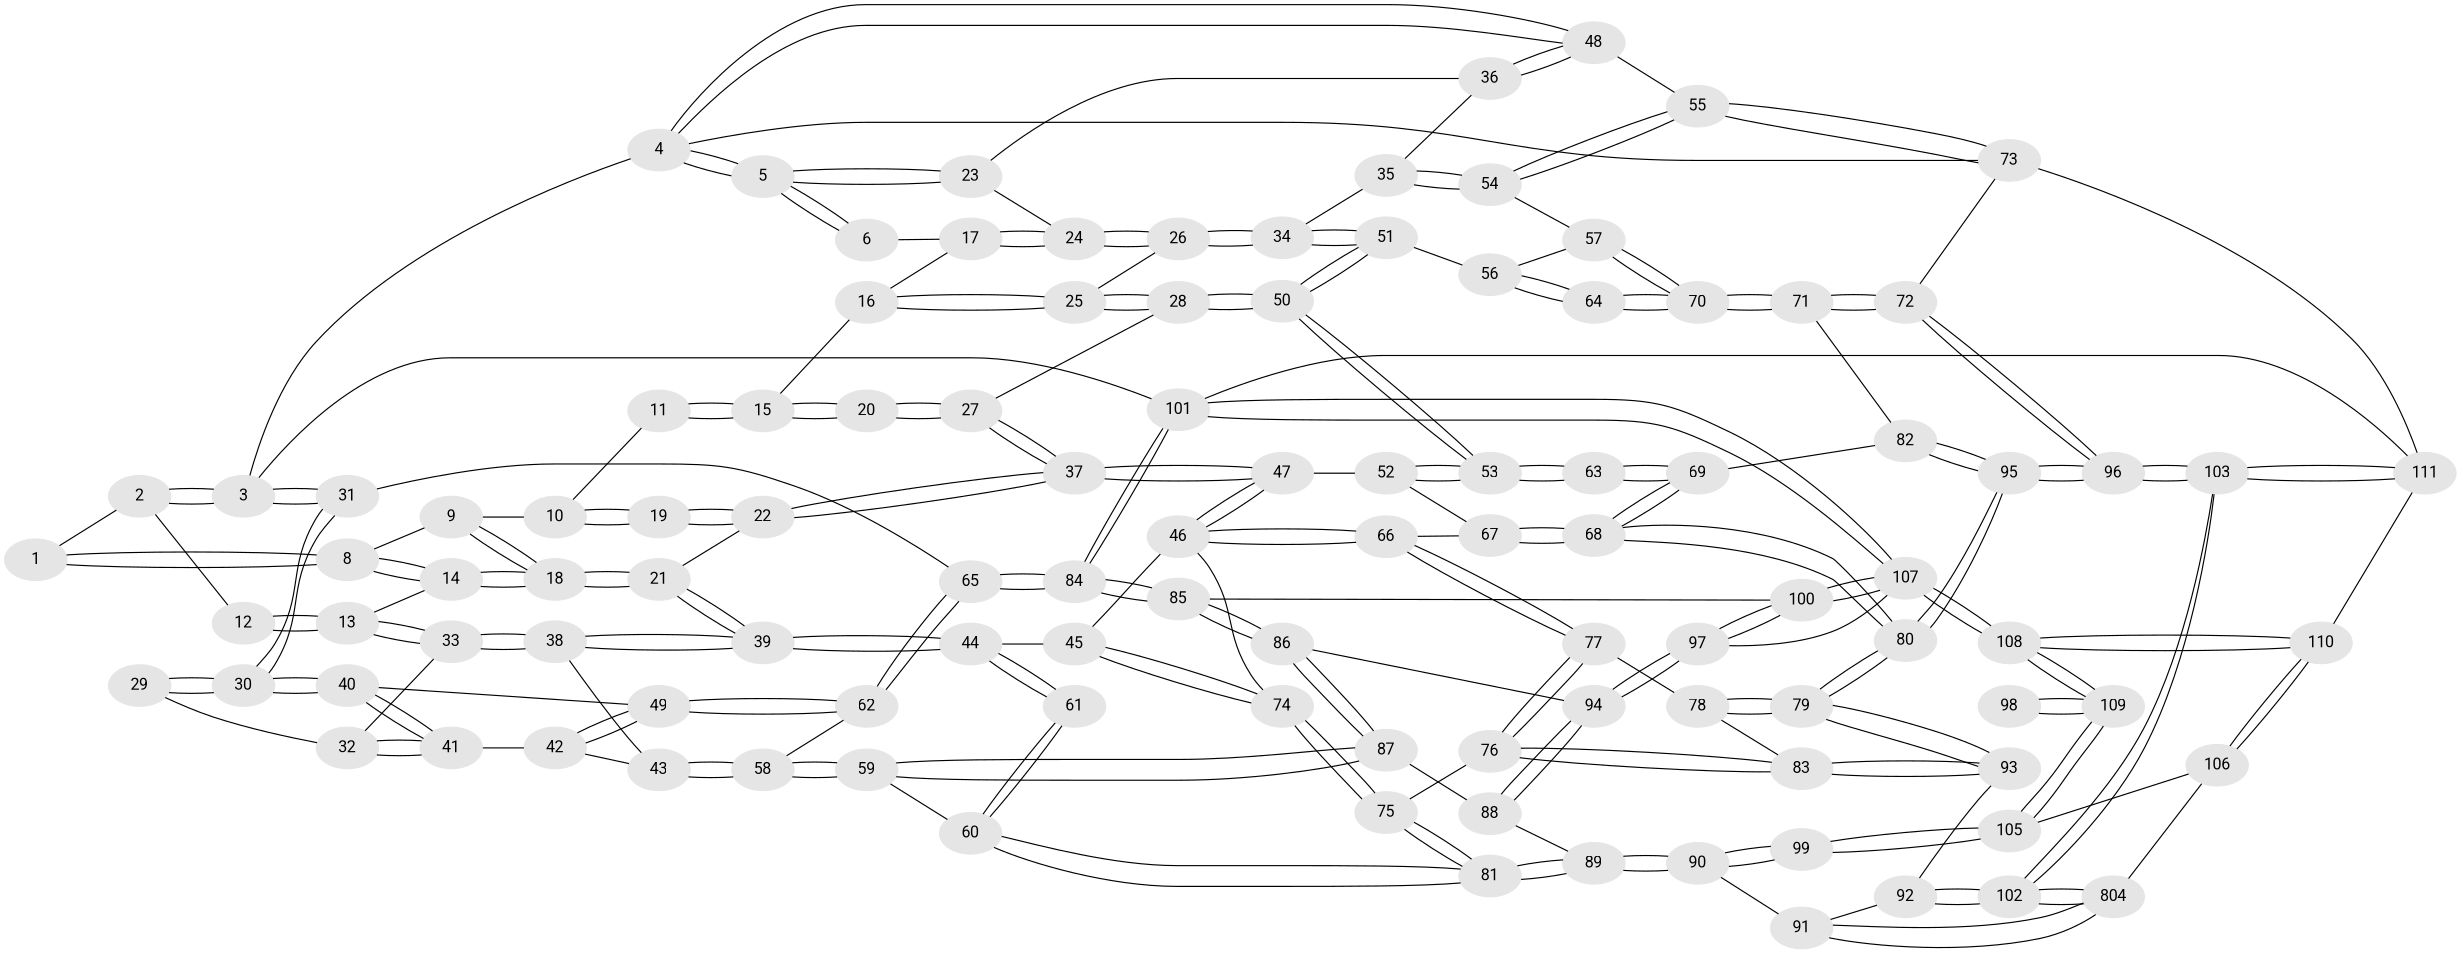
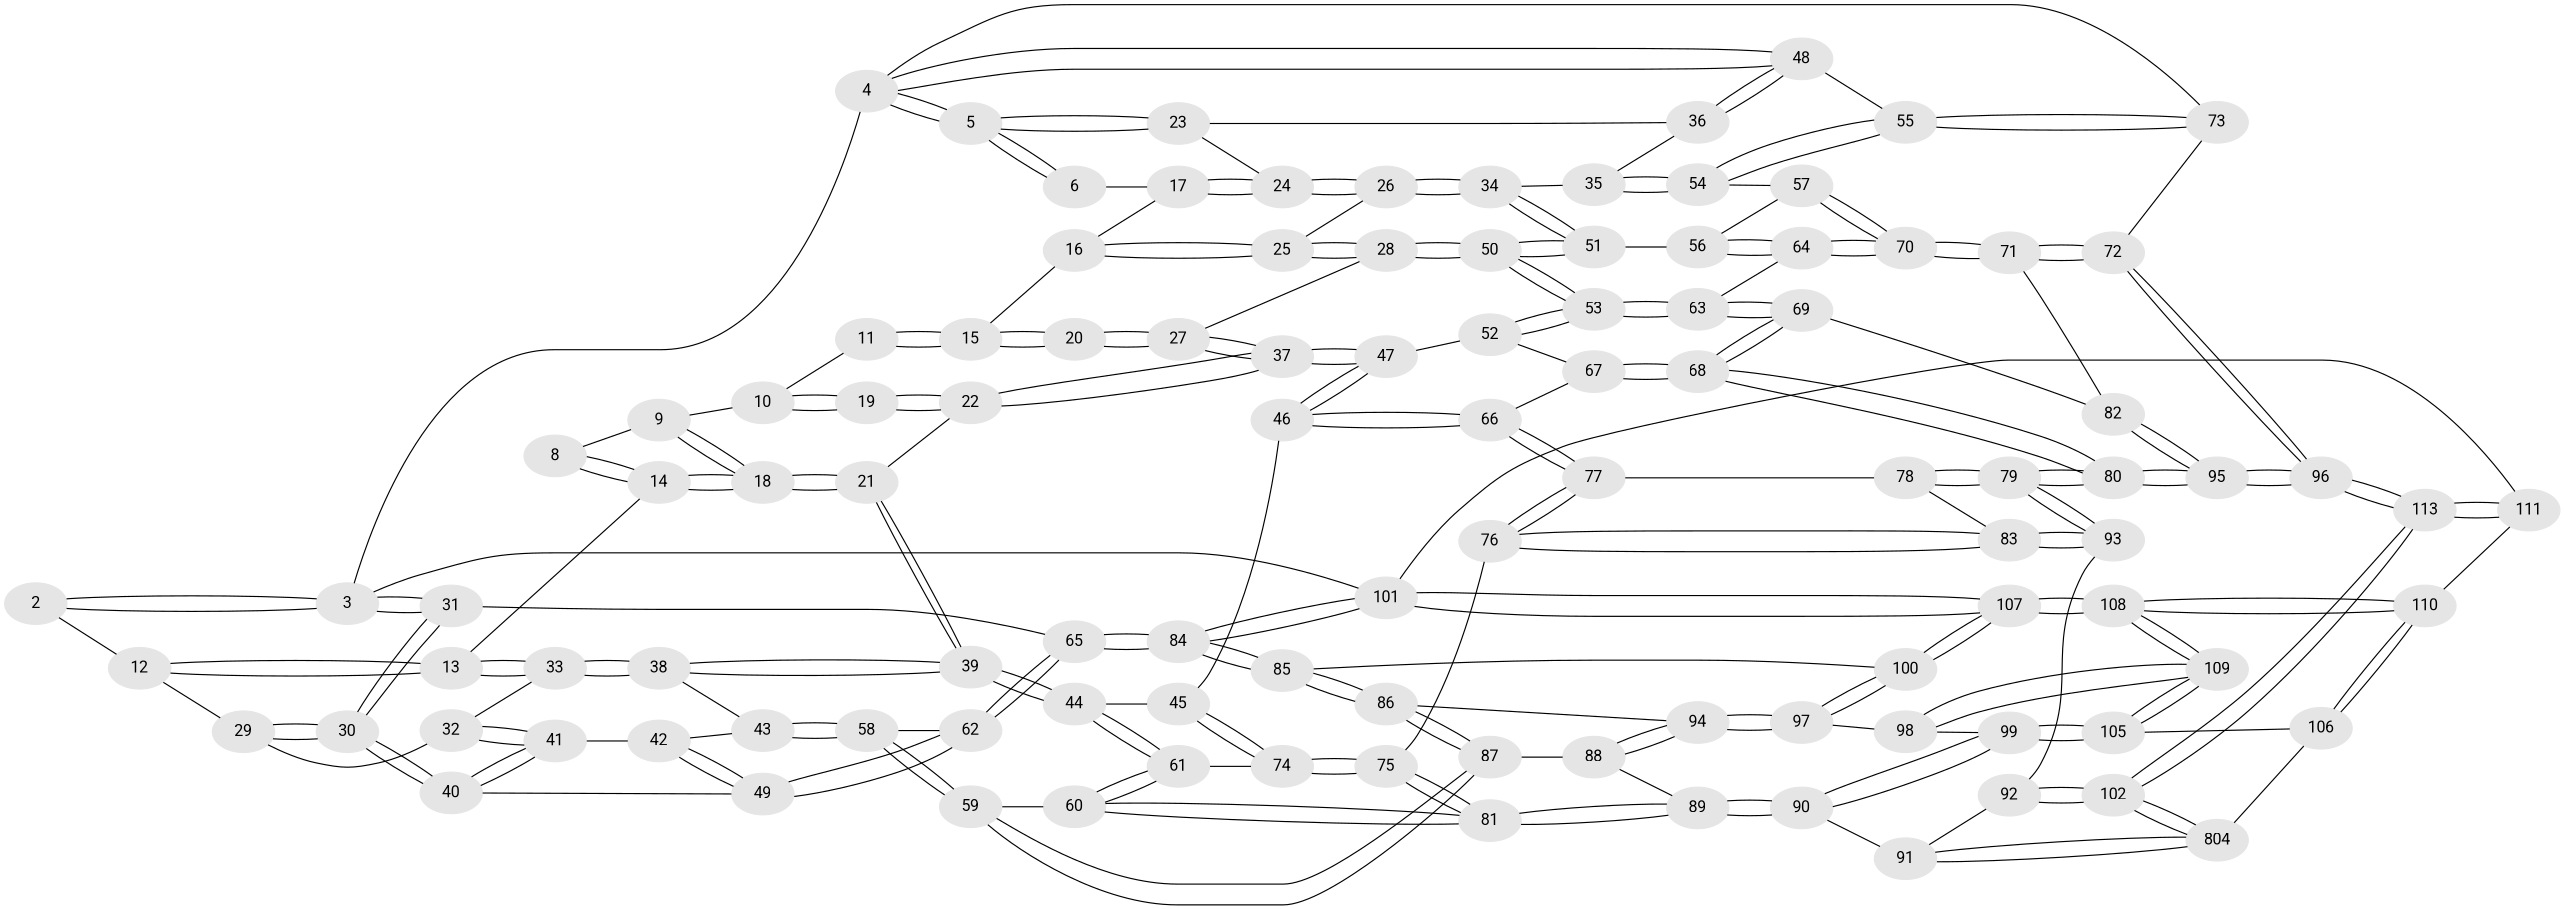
(2262, 270) -> none
none -> (1750, 279)
(2217, 473) -> (2425, 510)
(36, 560) -> none
(1230, 622) -> (1231, 766)
(1814, 637) -> (1854, 727)
none -> (192, 700)
none -> (1958, 732)
